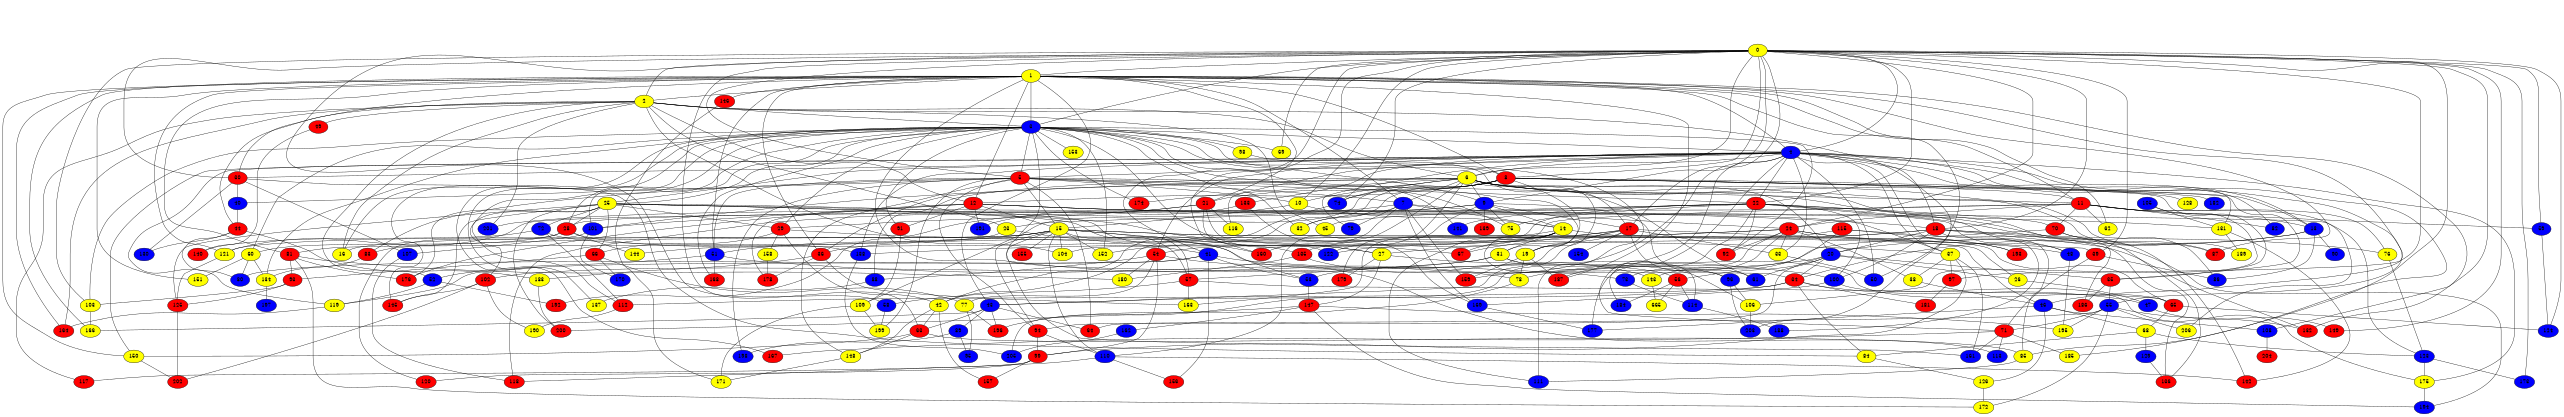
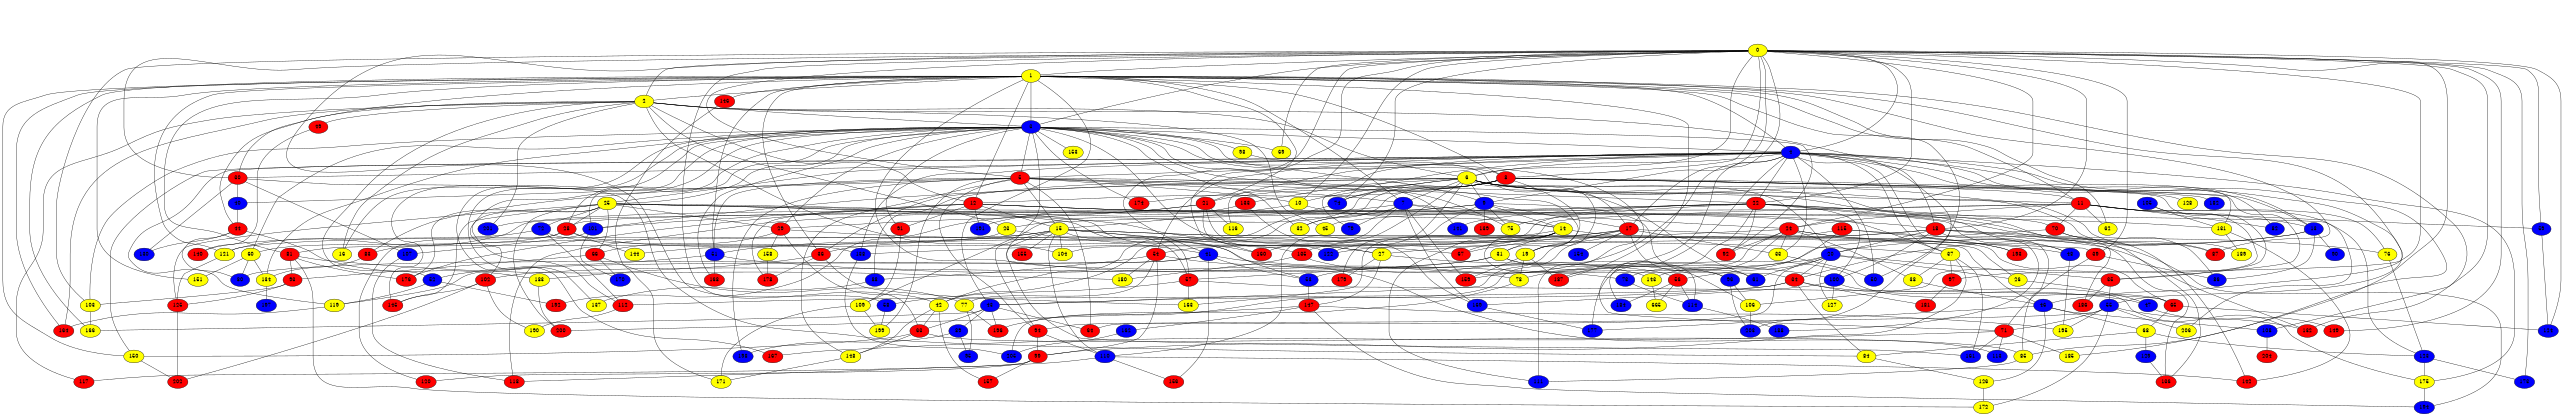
(699, 238) -> none
(1103, 254) -> none
none -> (1832, 305)
